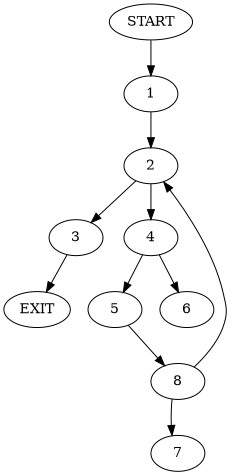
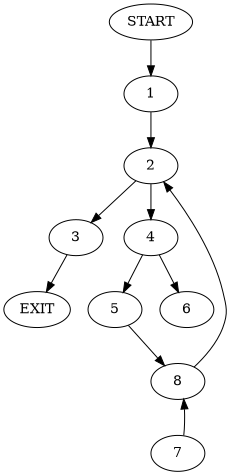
(171, 412) -> (185, 422)
